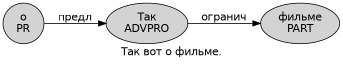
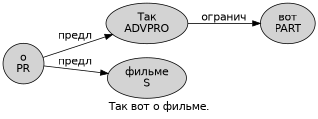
(300, 23) -> (288, 23)
none -> (147, 78)
